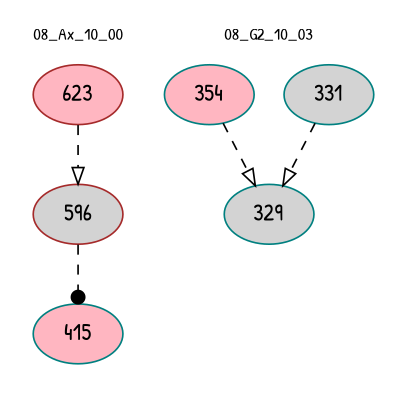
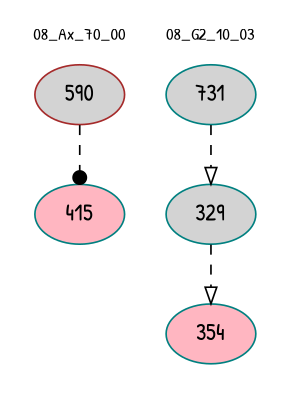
(79, 36) -> (80, 36)
(78, 95) -> none
(329, 95) -> (211, 95)
(235, 147) -> (211, 266)
(78, 214) -> (80, 95)
